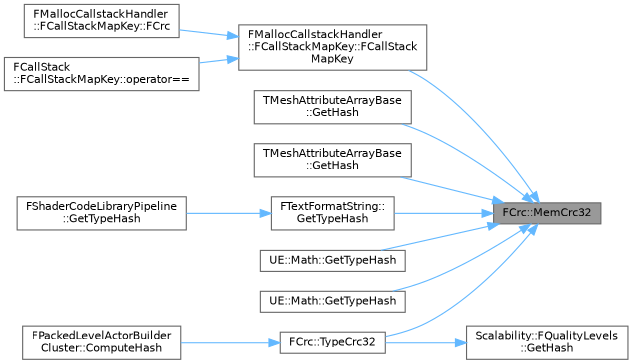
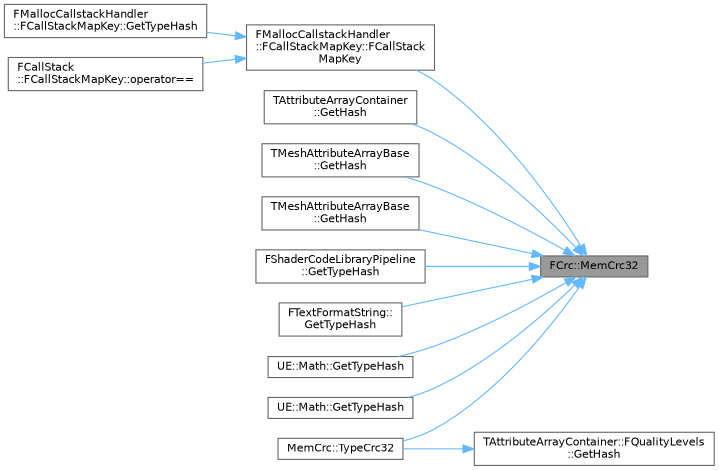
(102, 21) -> (106, 21)
none -> (341, 107)
(223, 213) -> (477, 266)
(102, 343) -> none
(333, 343) -> (341, 449)
(547, 343) -> (594, 449)
